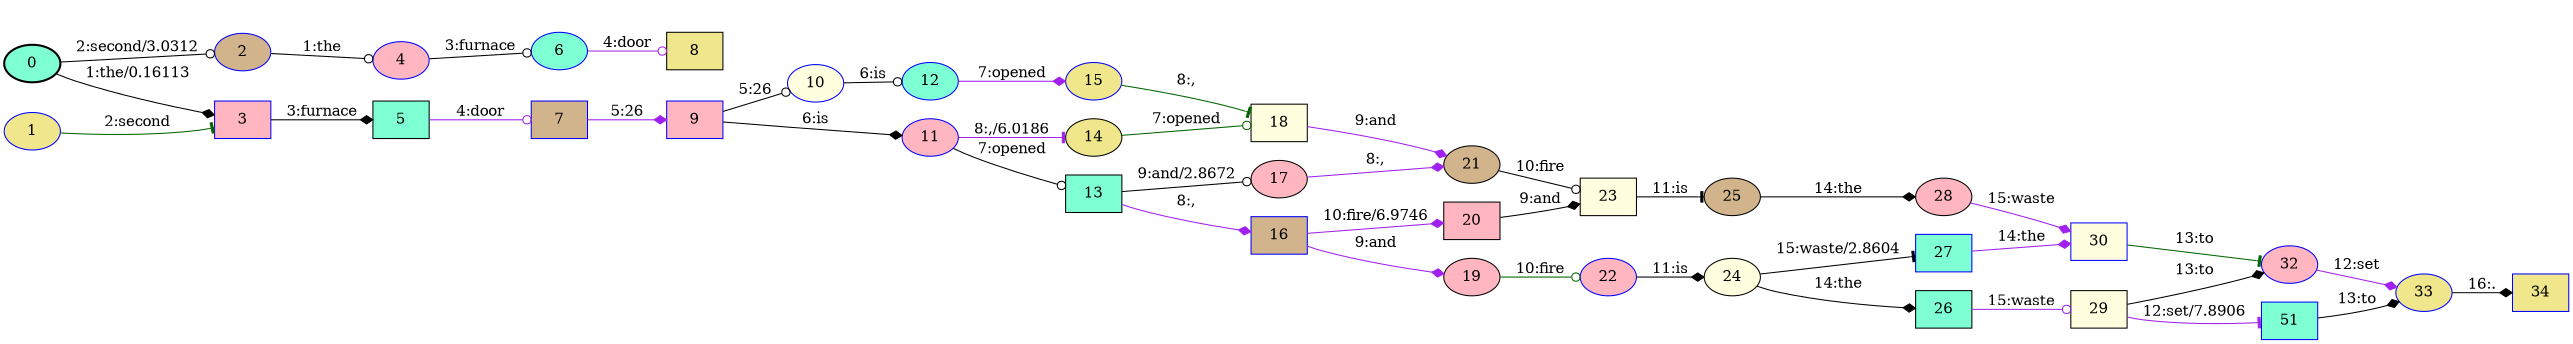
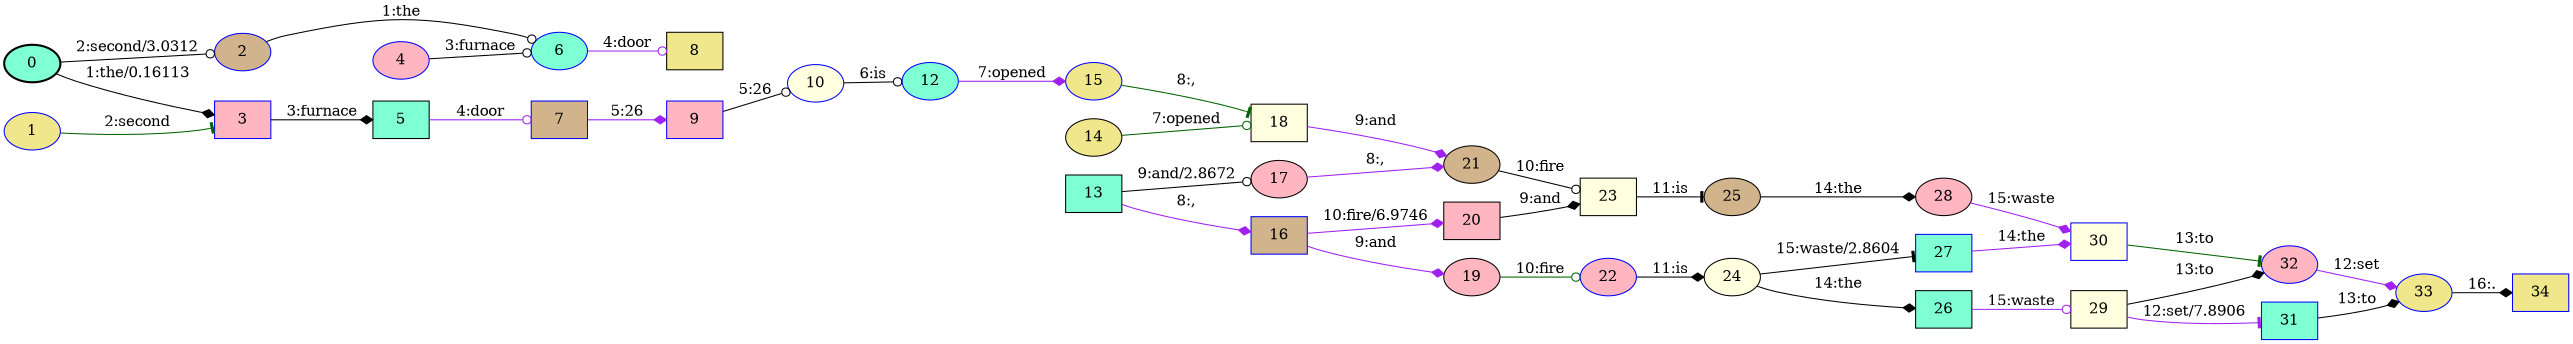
(318, 56) -> (397, 20)
(930, 138) -> none
(2290, 321) -> (2290, 321)
